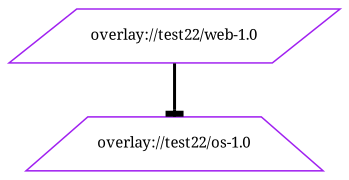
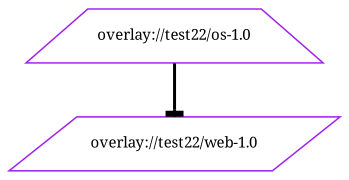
(175, 86) -> (175, 86)
